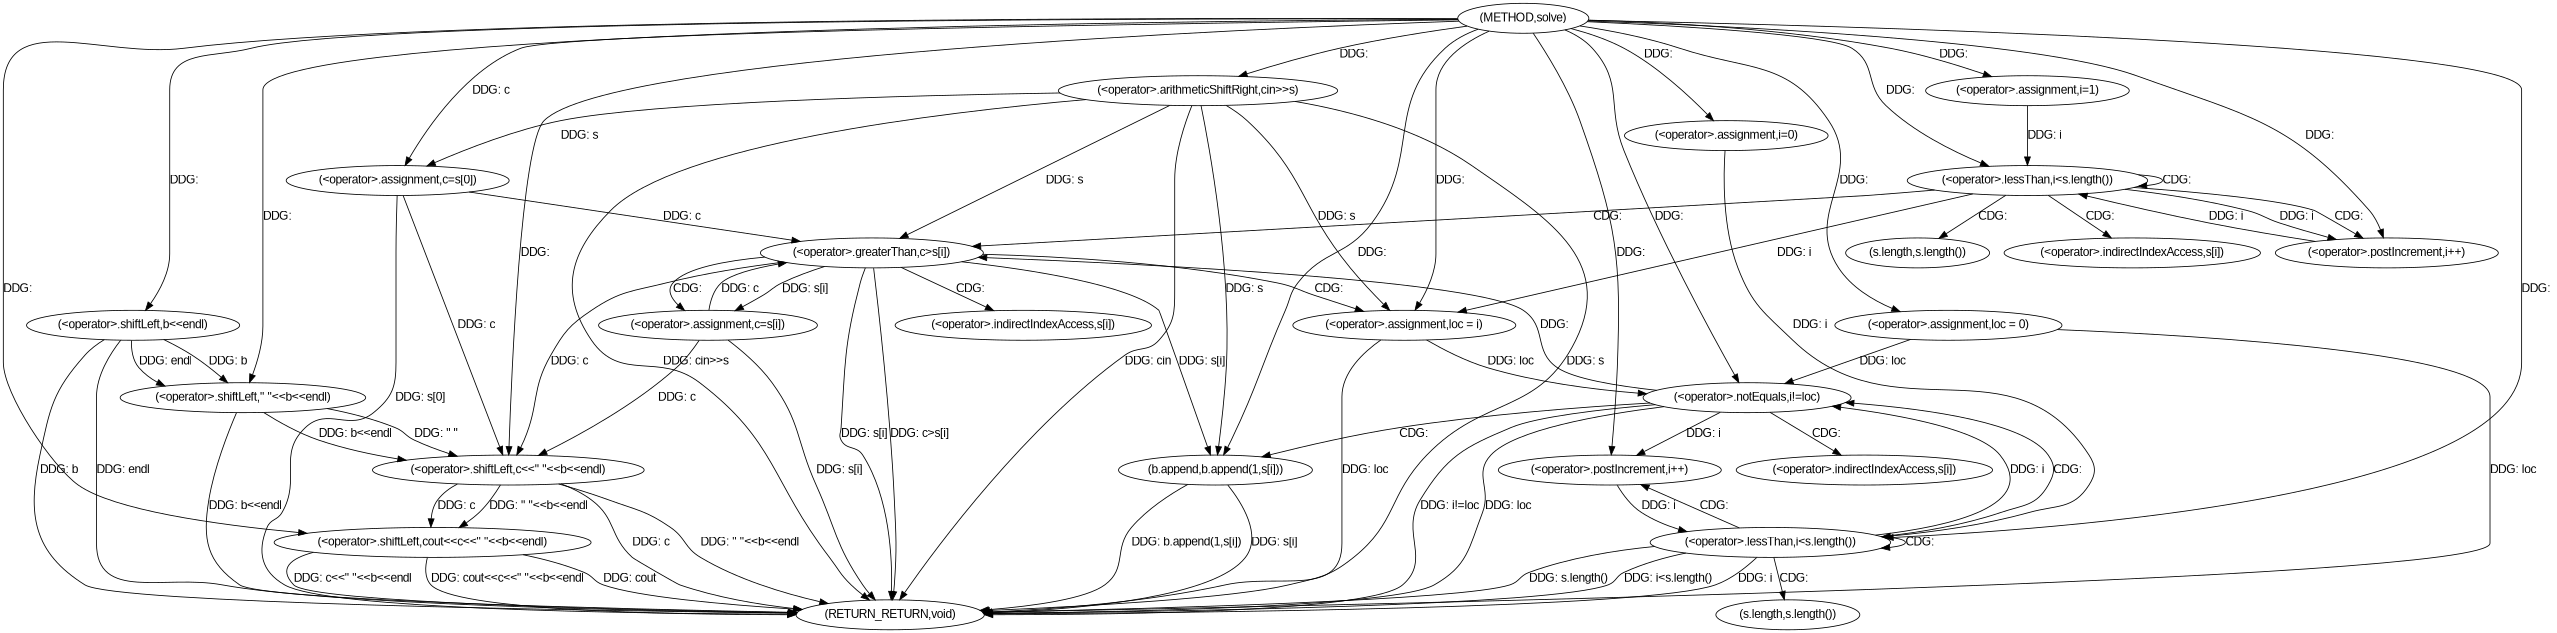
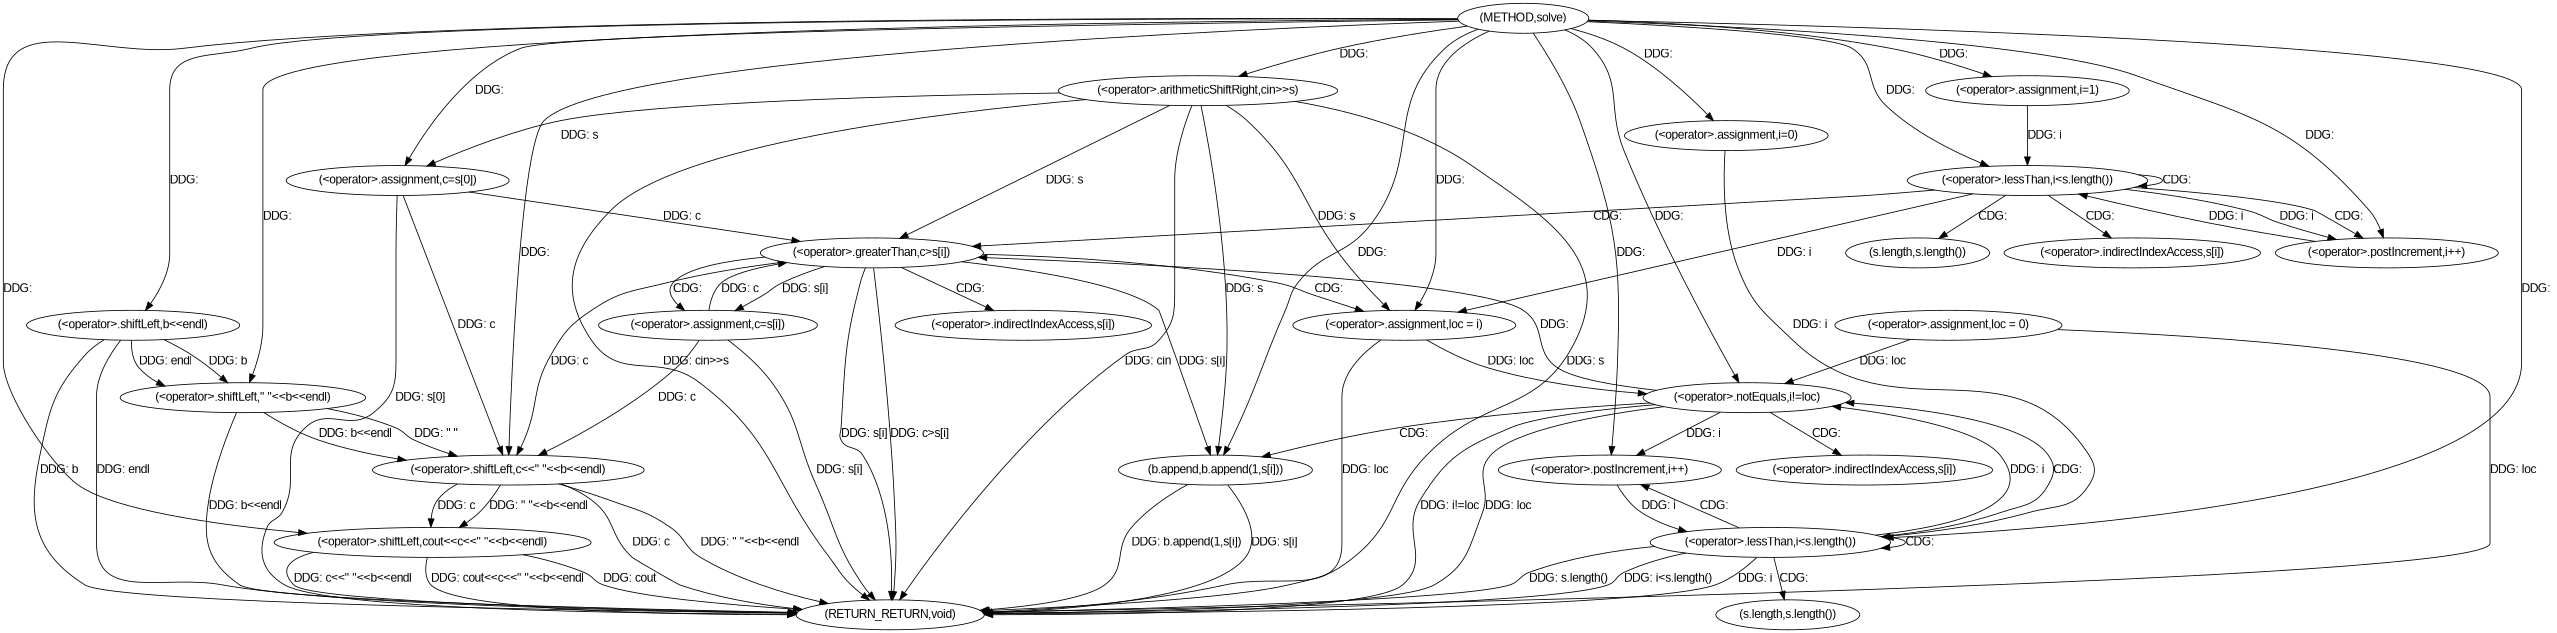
(491, 91) -> (491, 91)
(1813, 100) -> none
